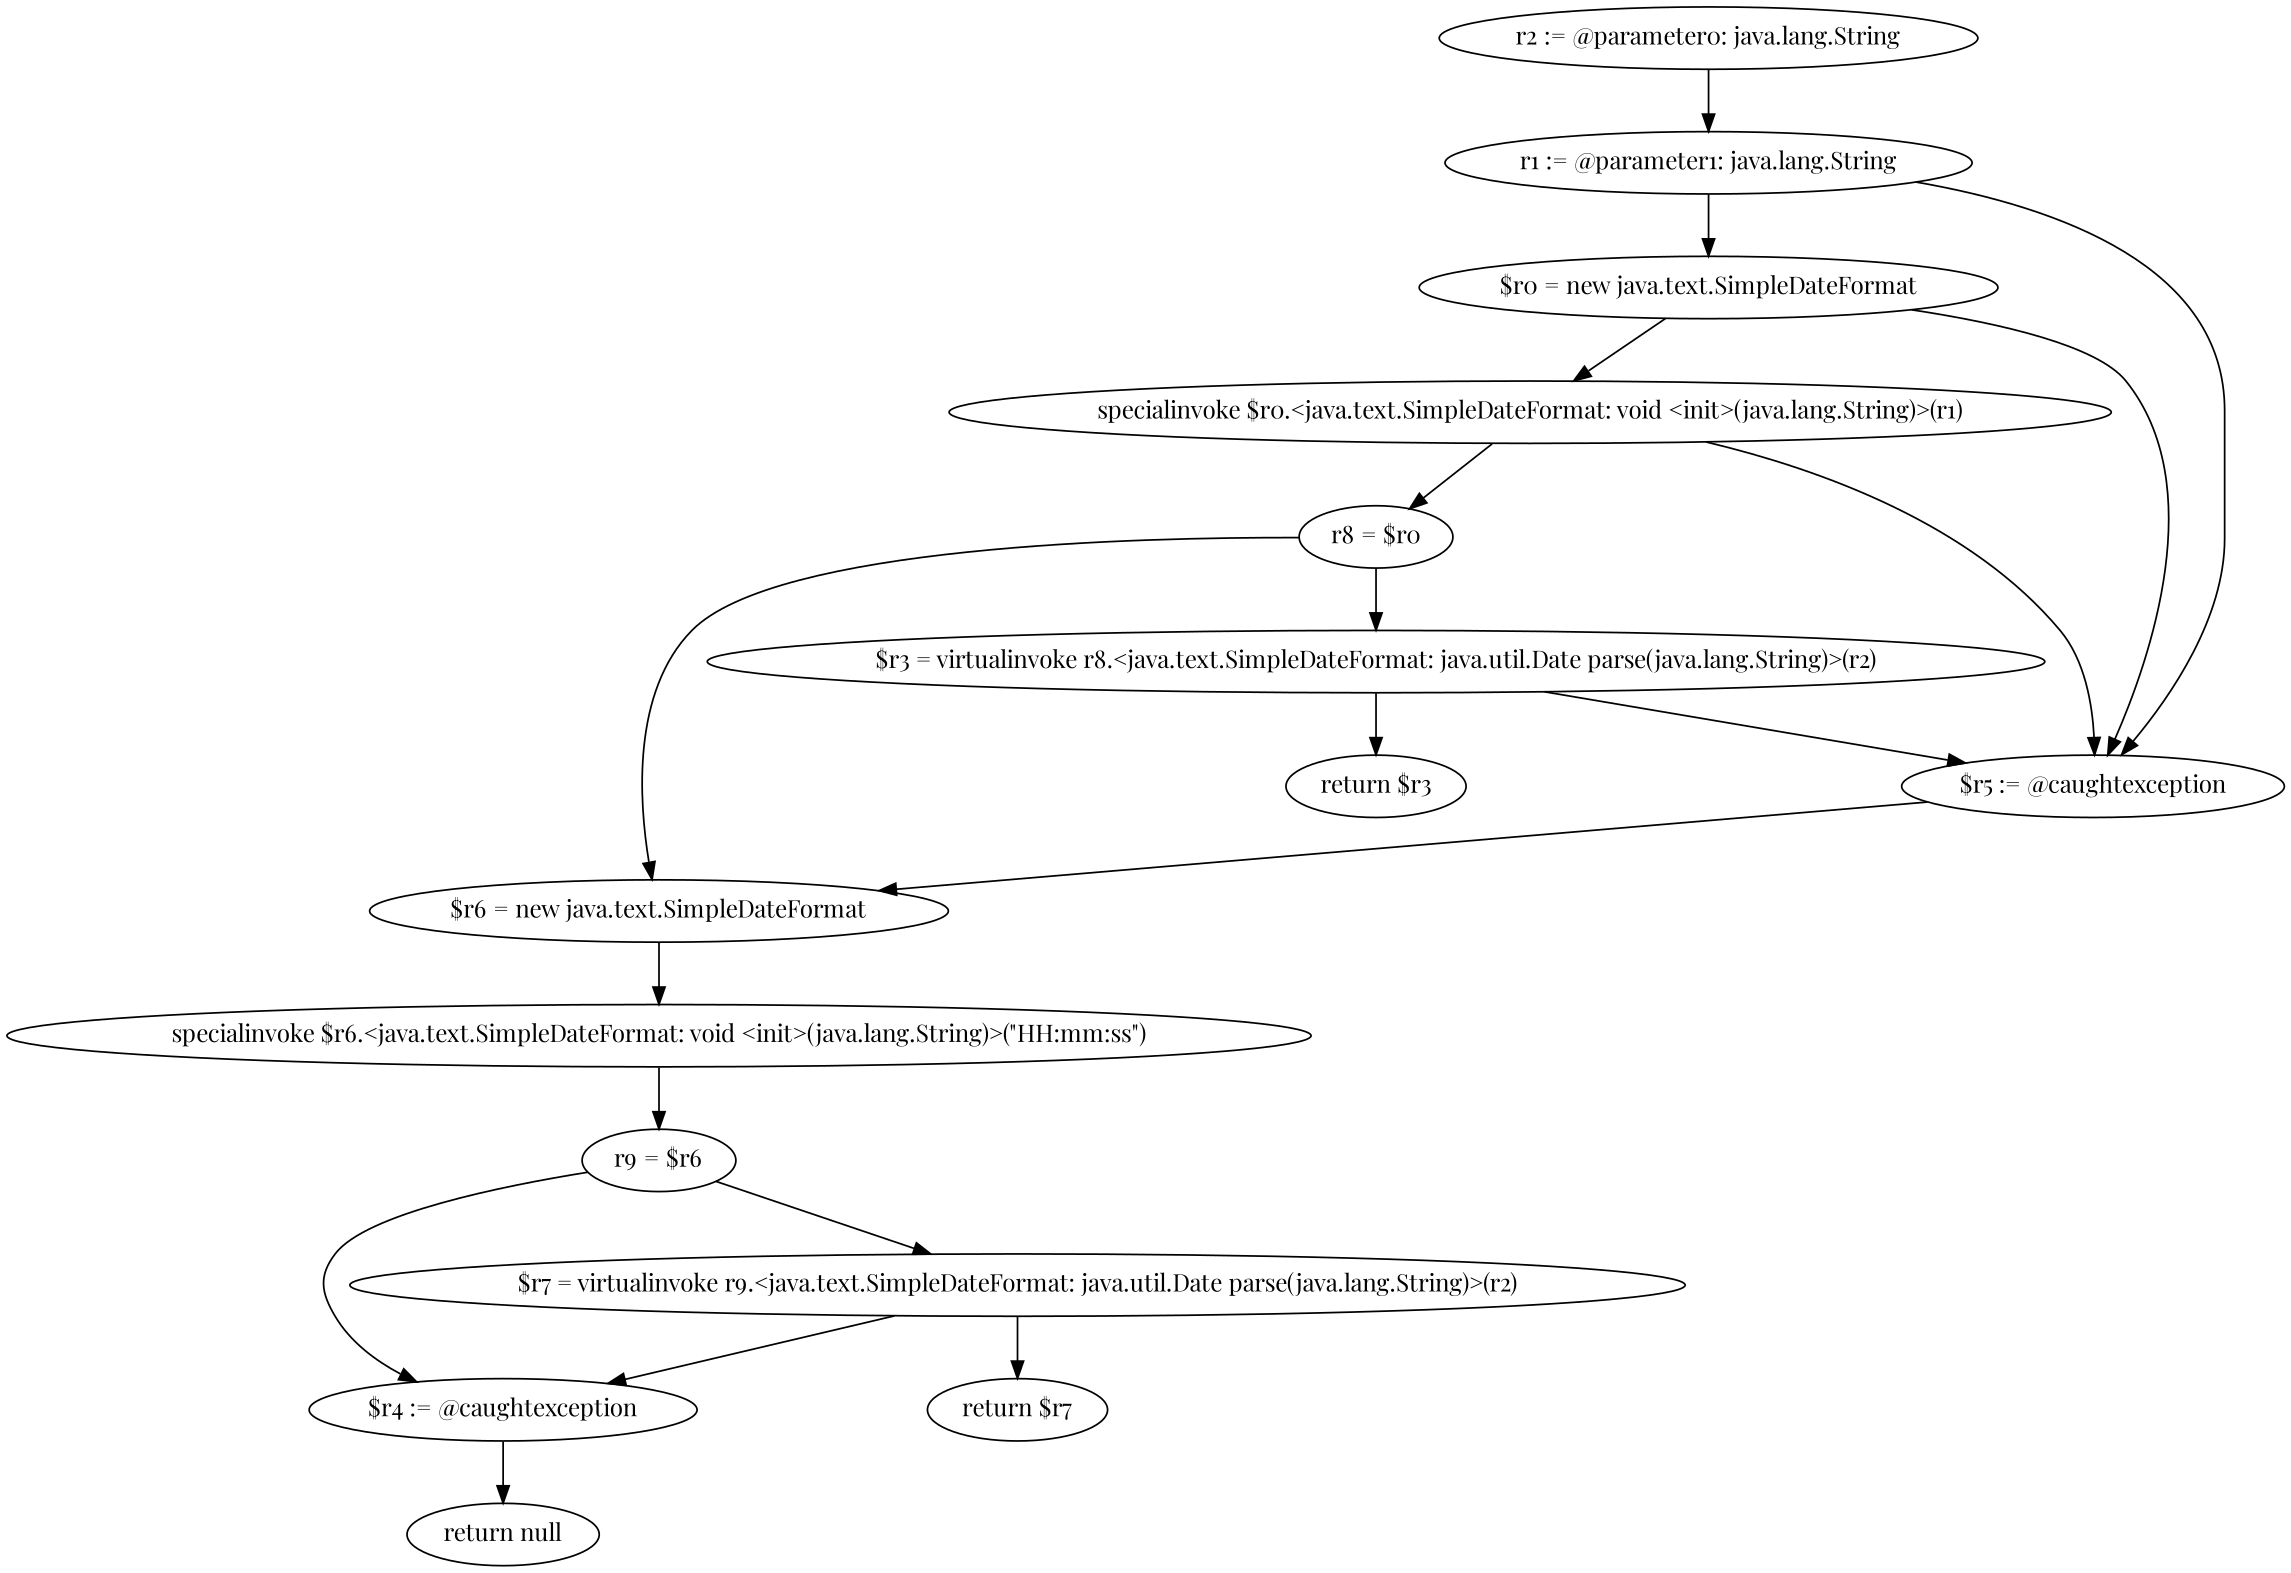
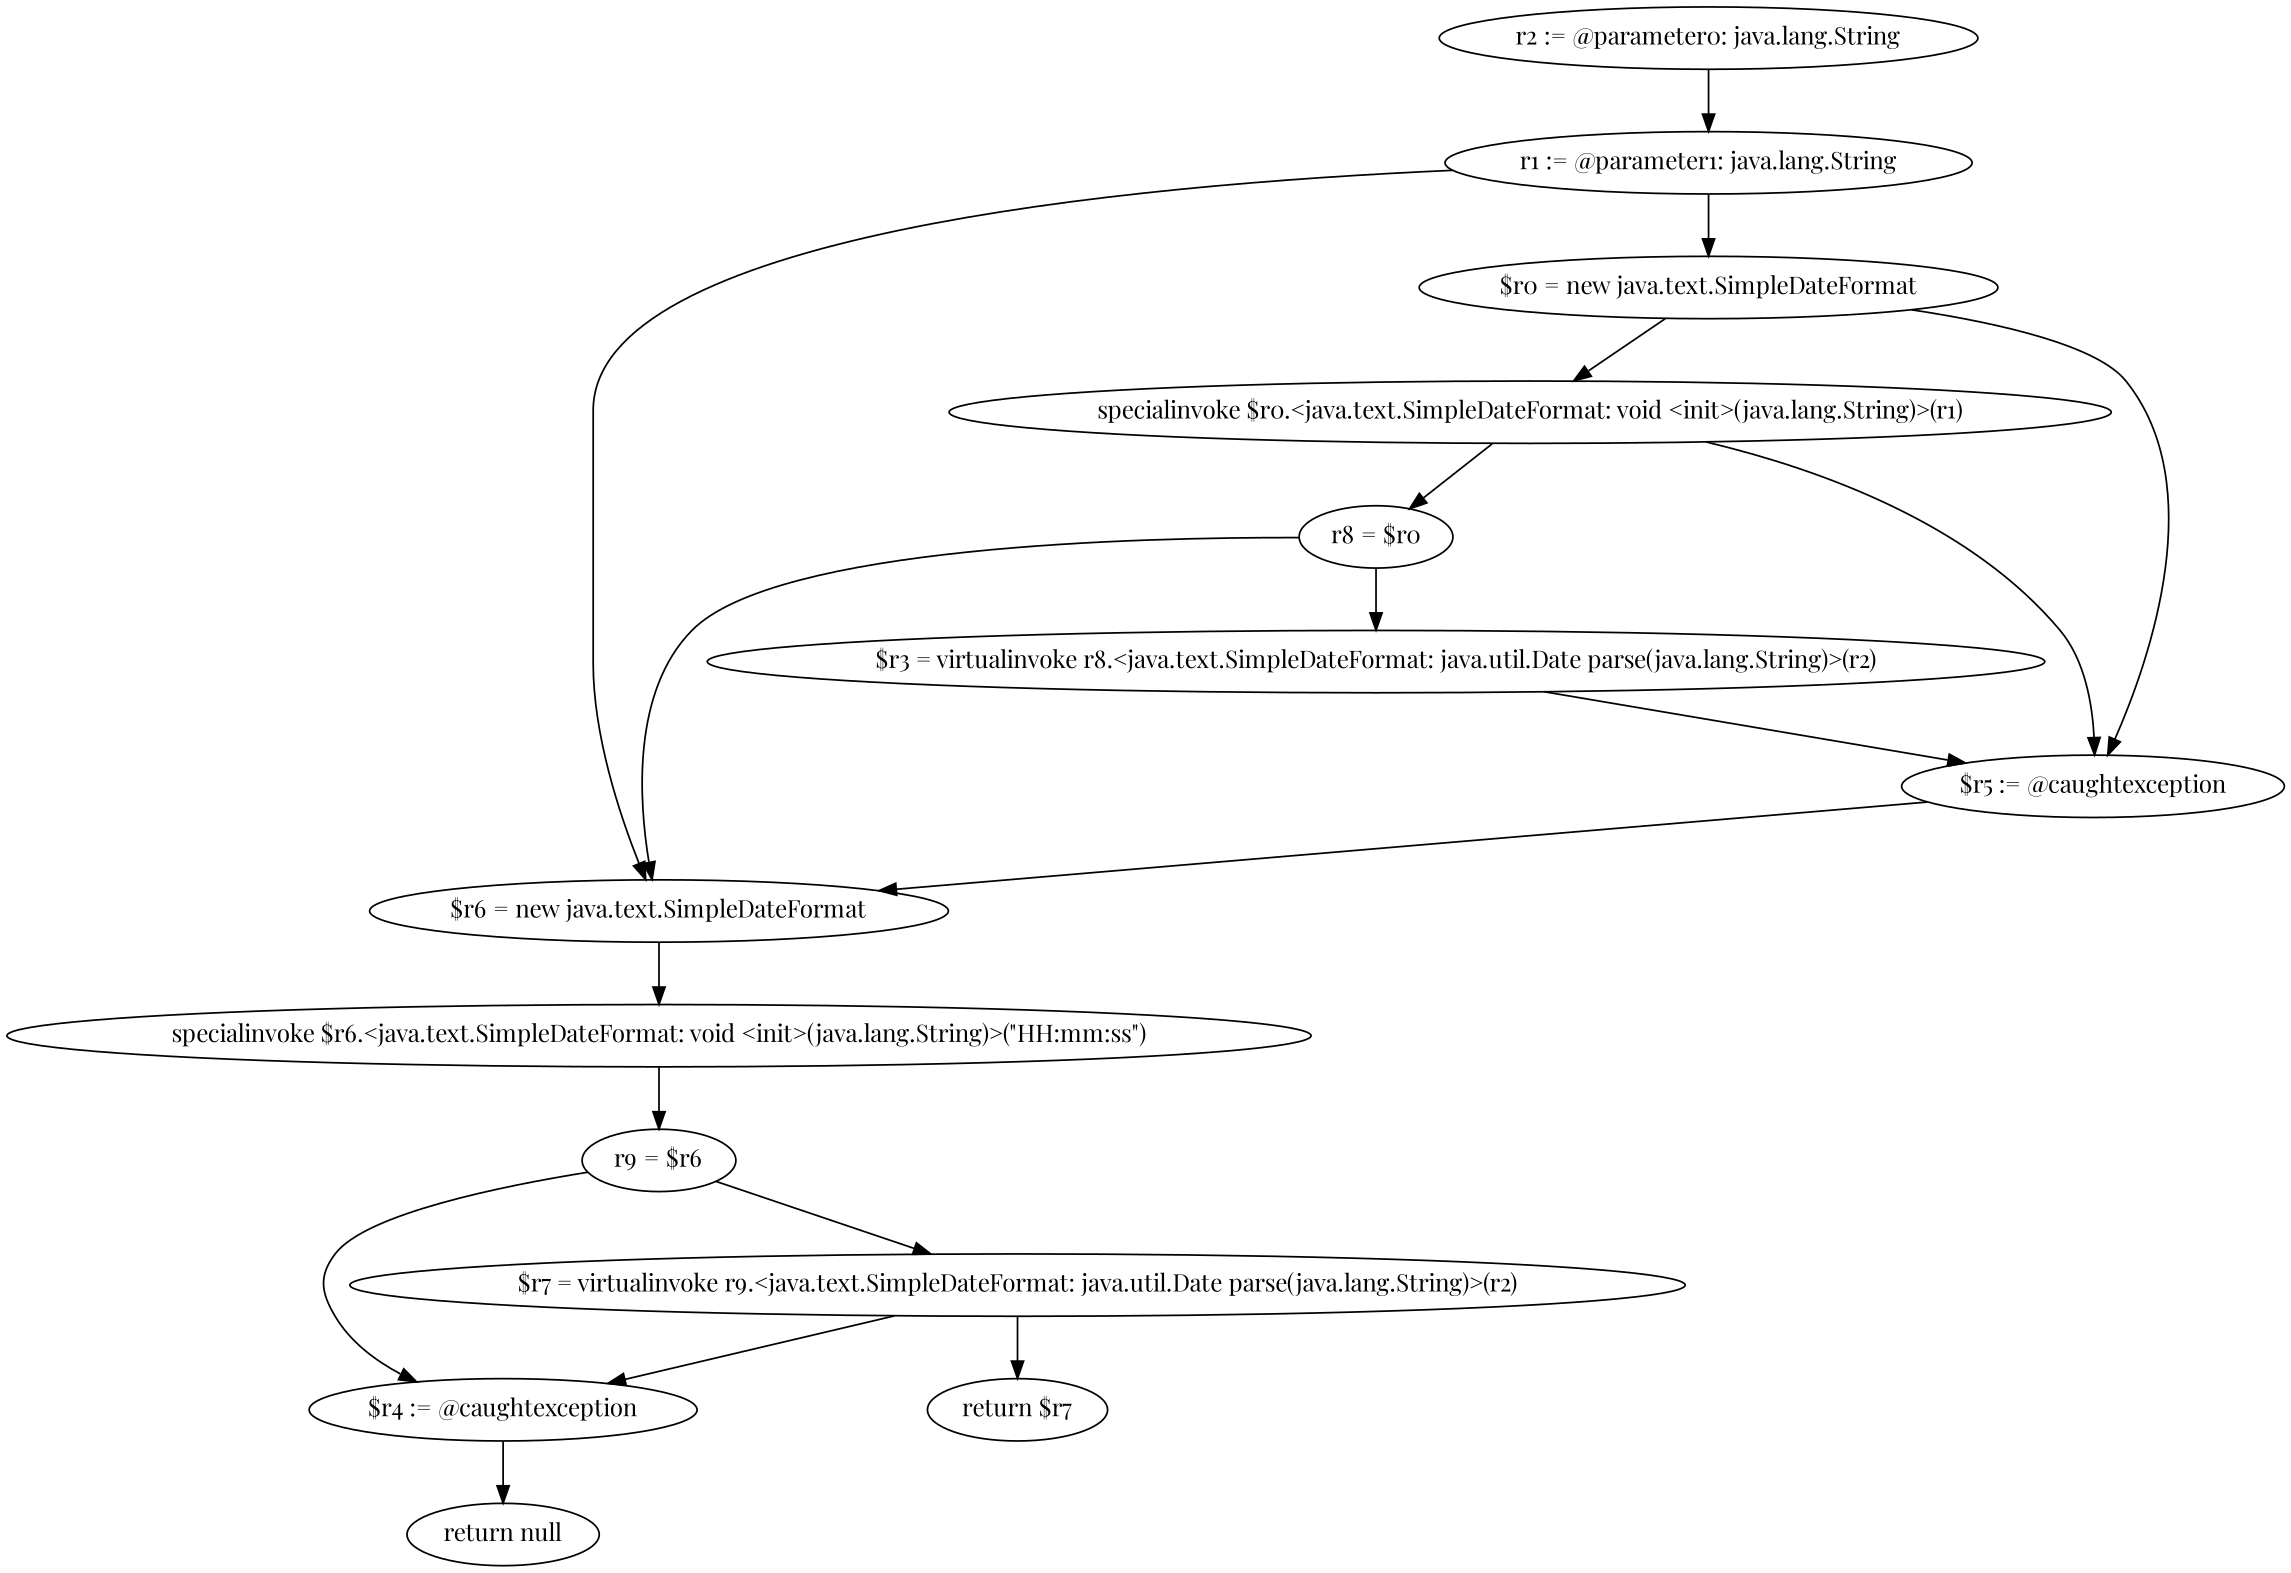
(2220, 380) -> (766, 267)
(1376, 786) -> none
